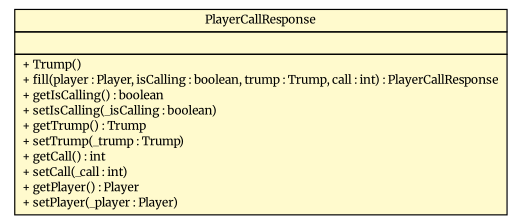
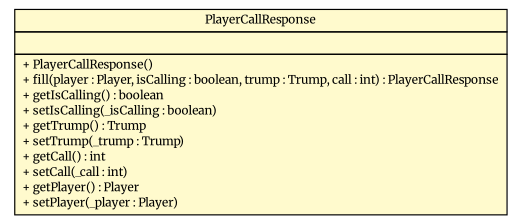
(52, 65) -> (88, 65)
